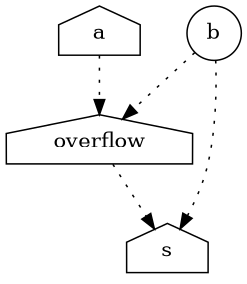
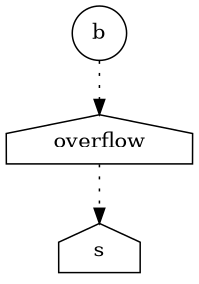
(99, 33) -> none
(212, 140) -> none
